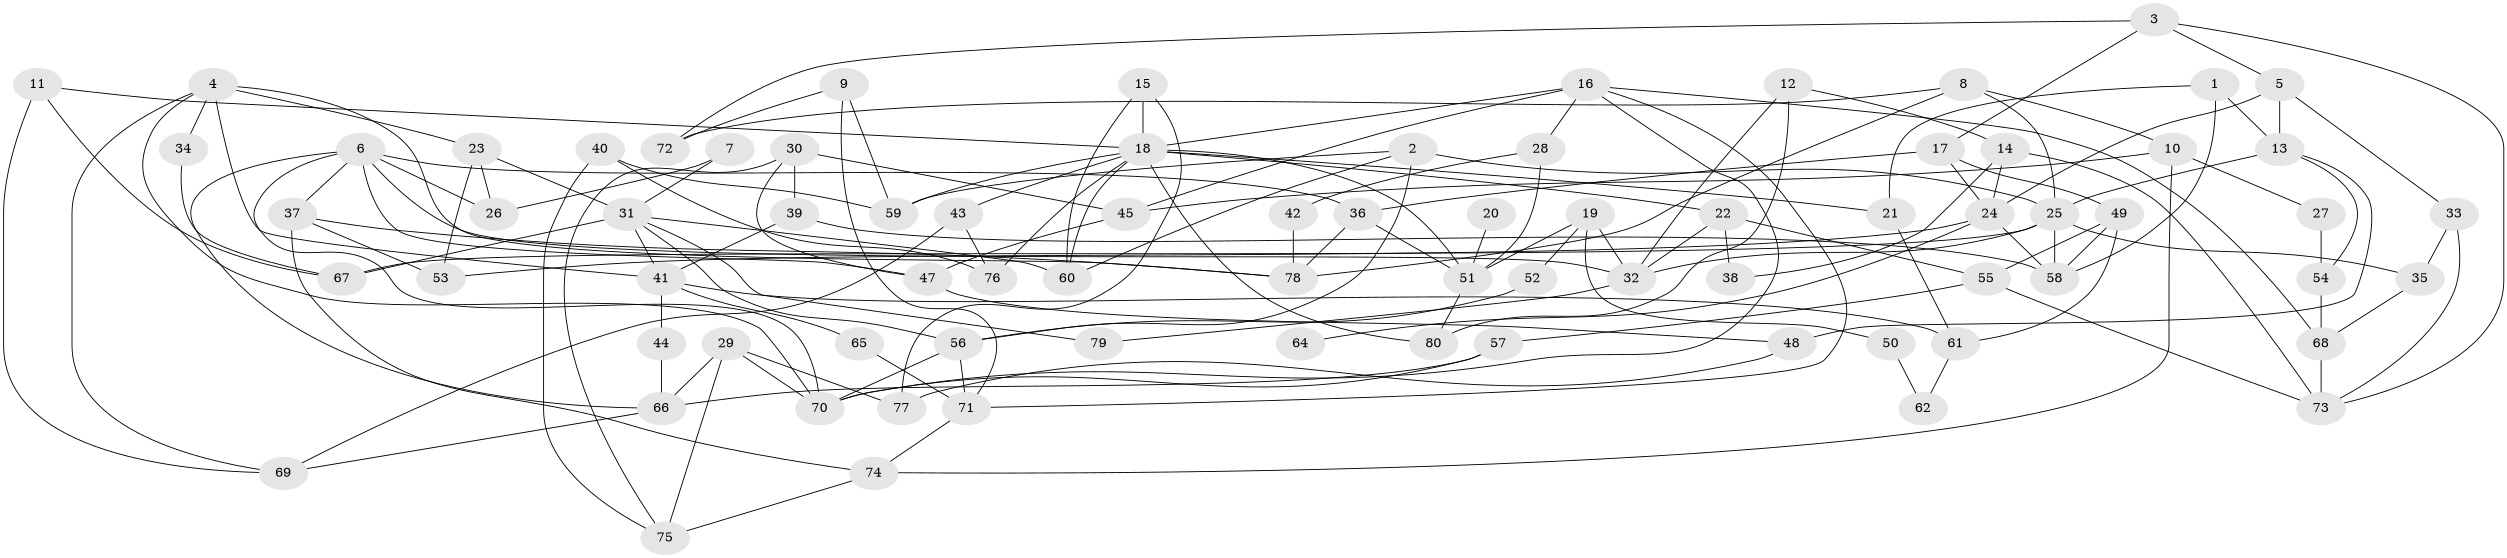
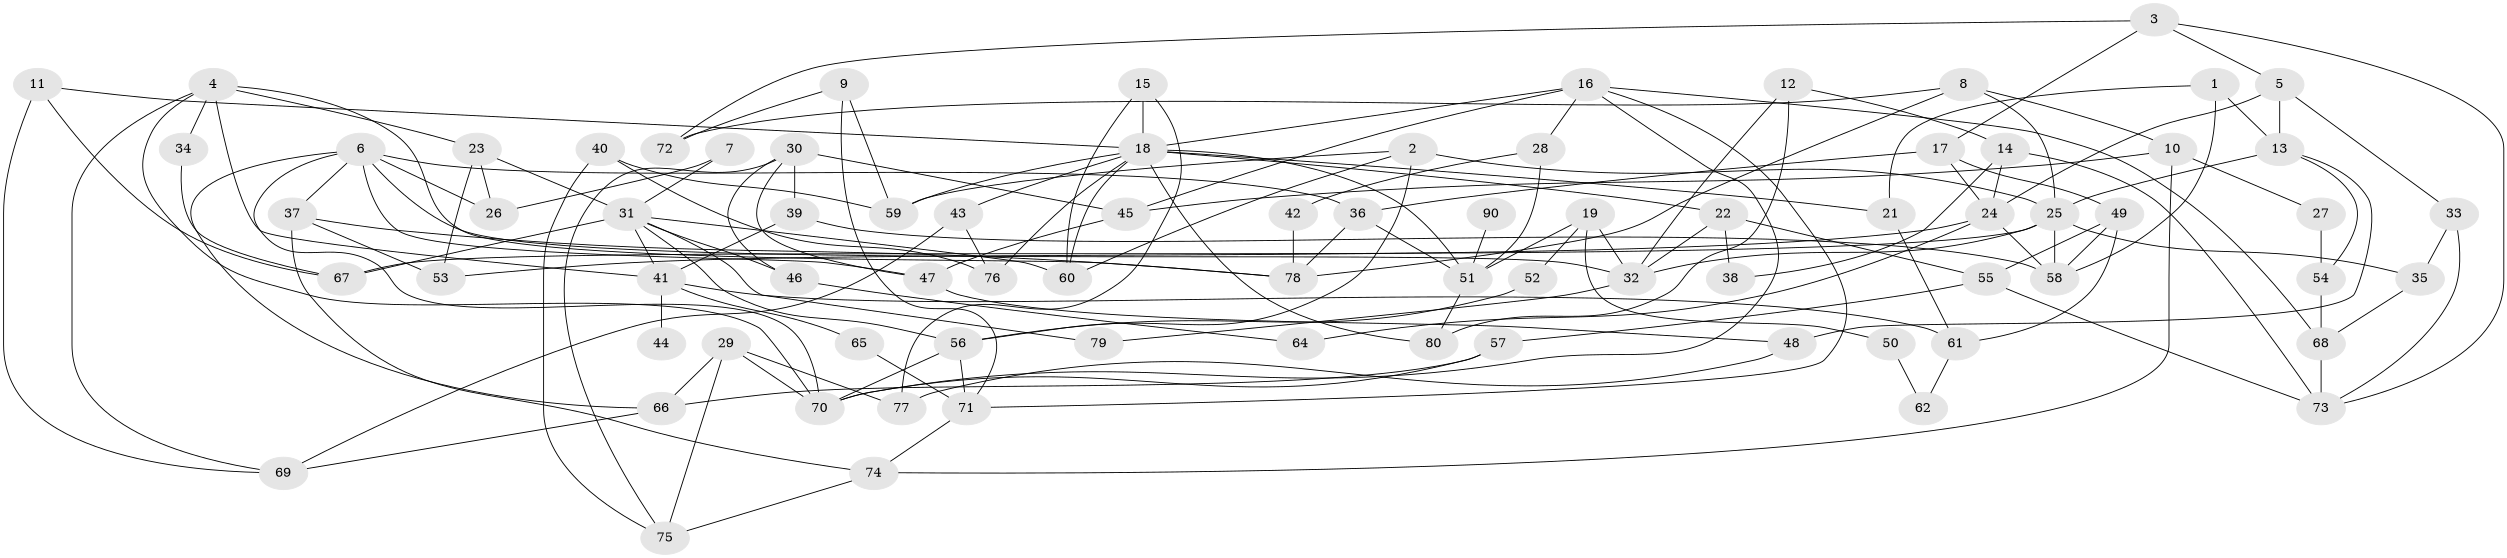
(1491, 214) -> (1491, 214)
none -> (795, 279)
(661, 376) -> none
